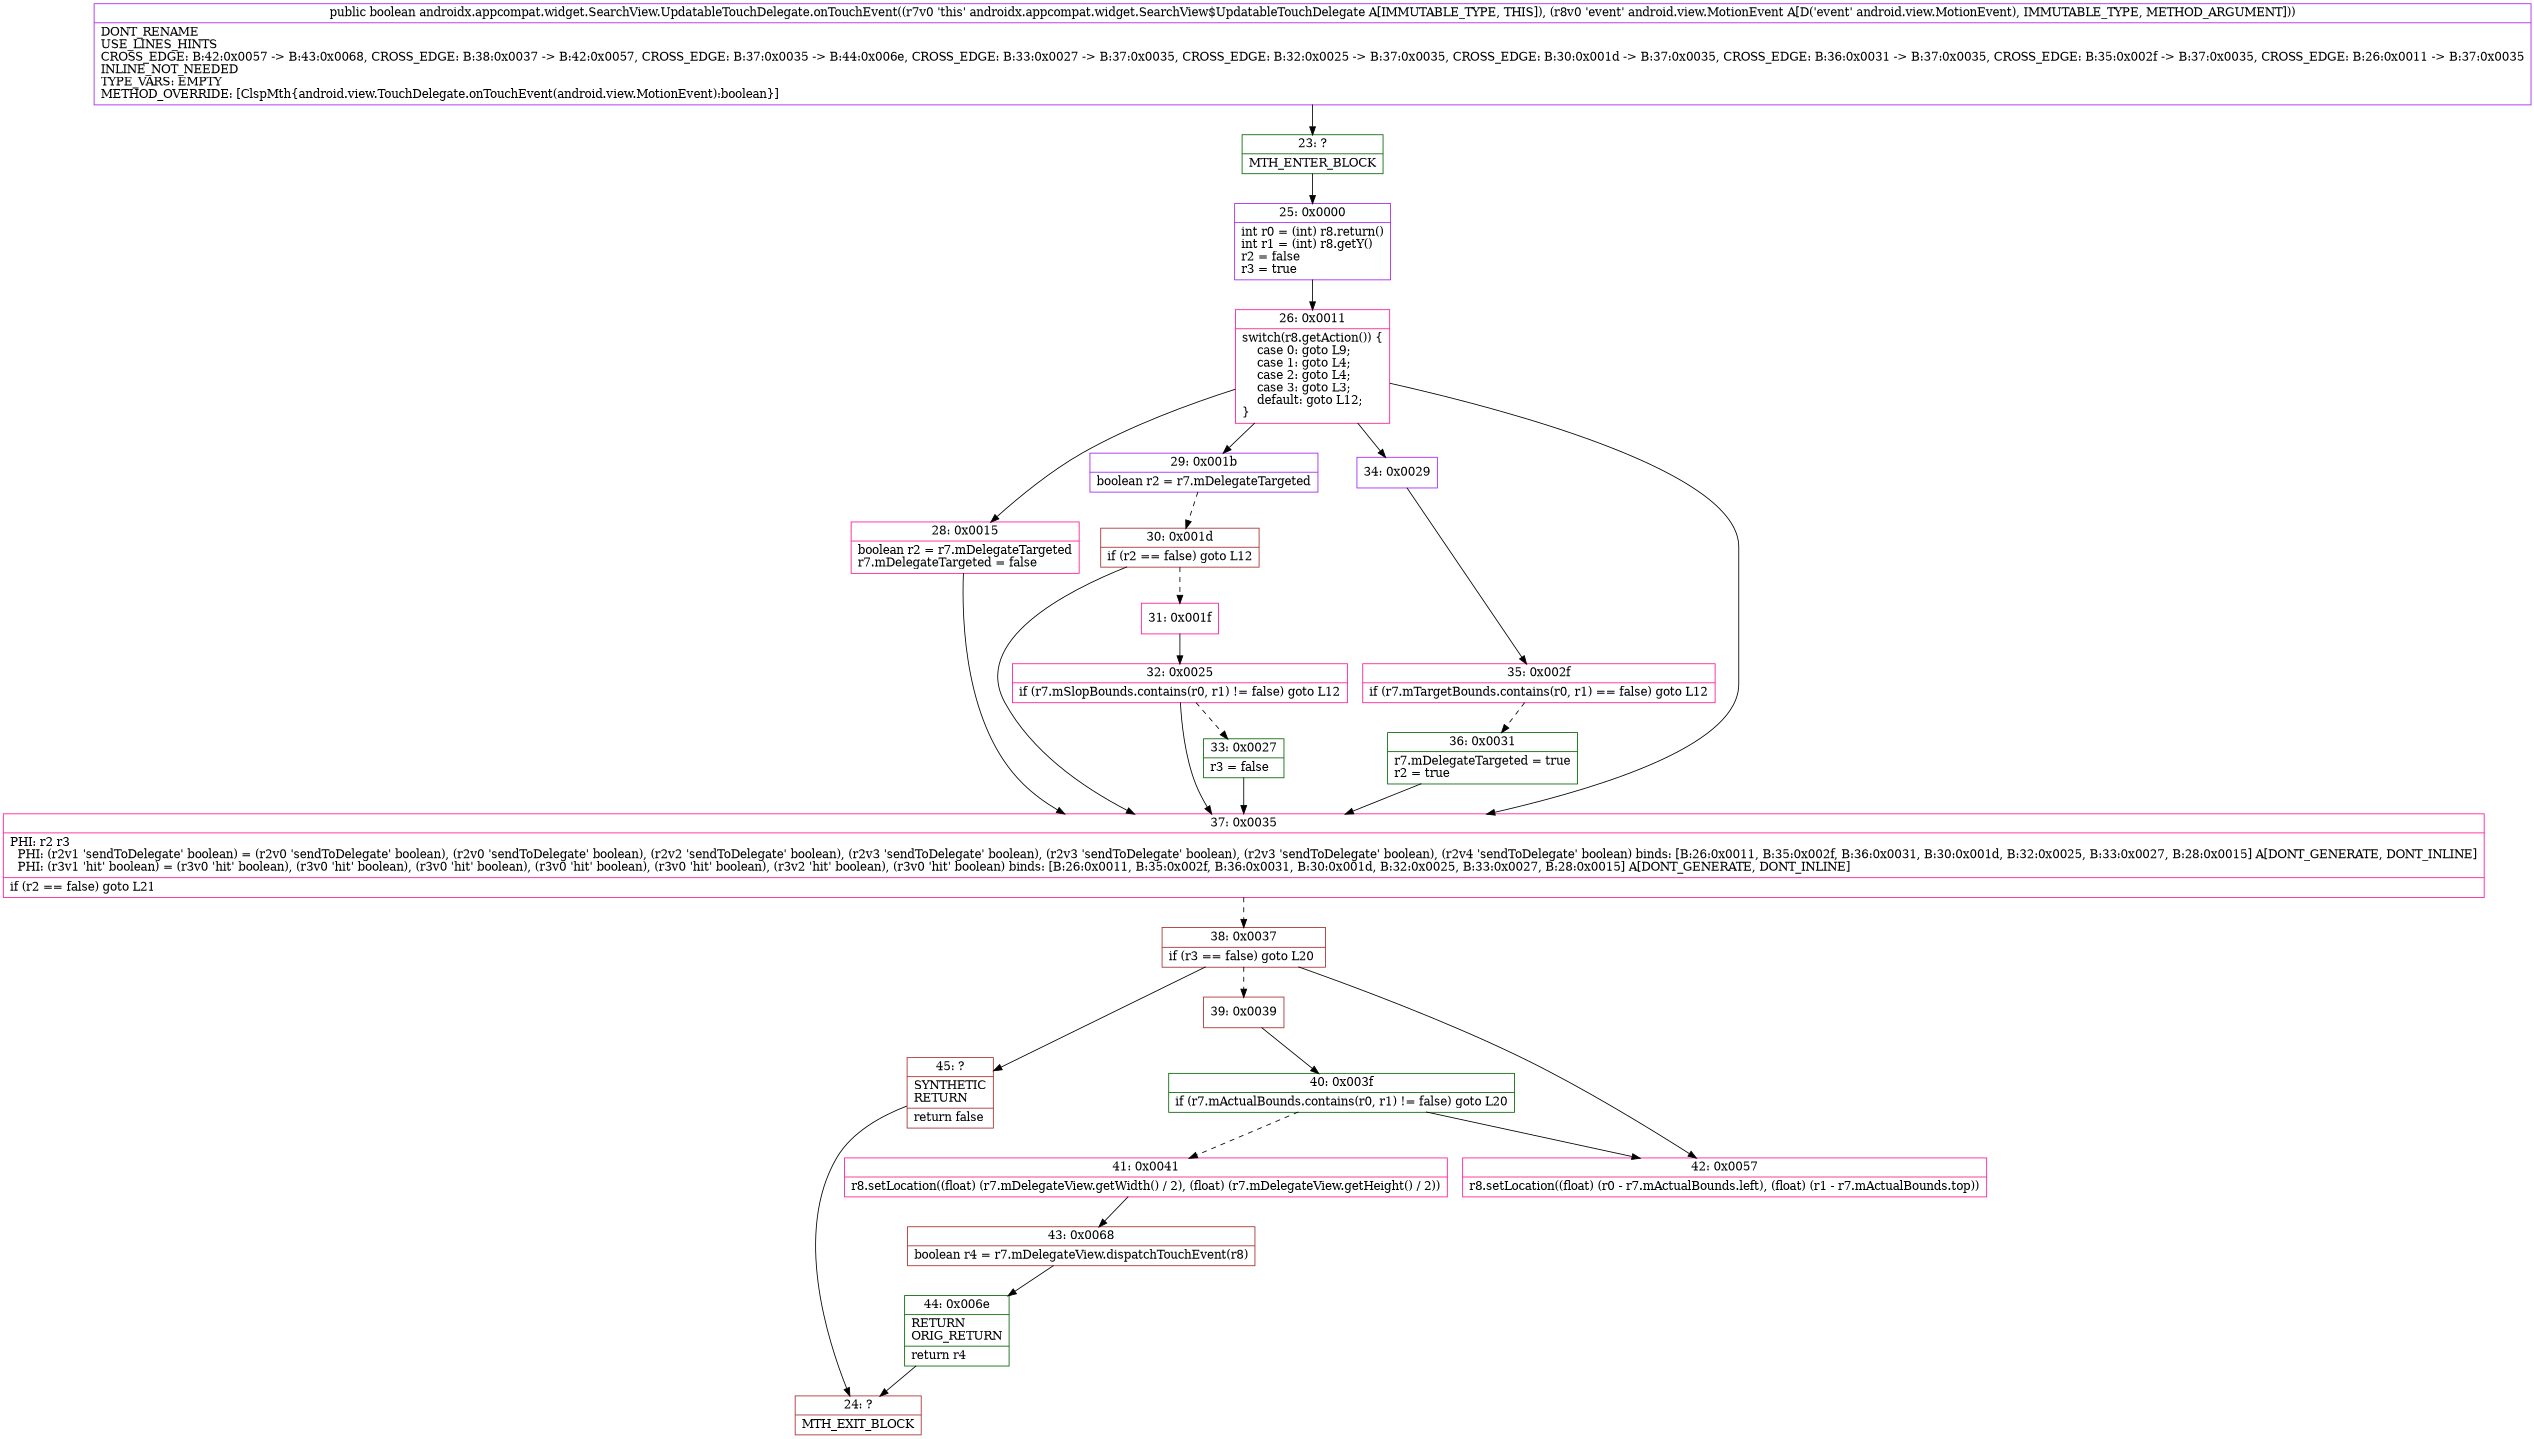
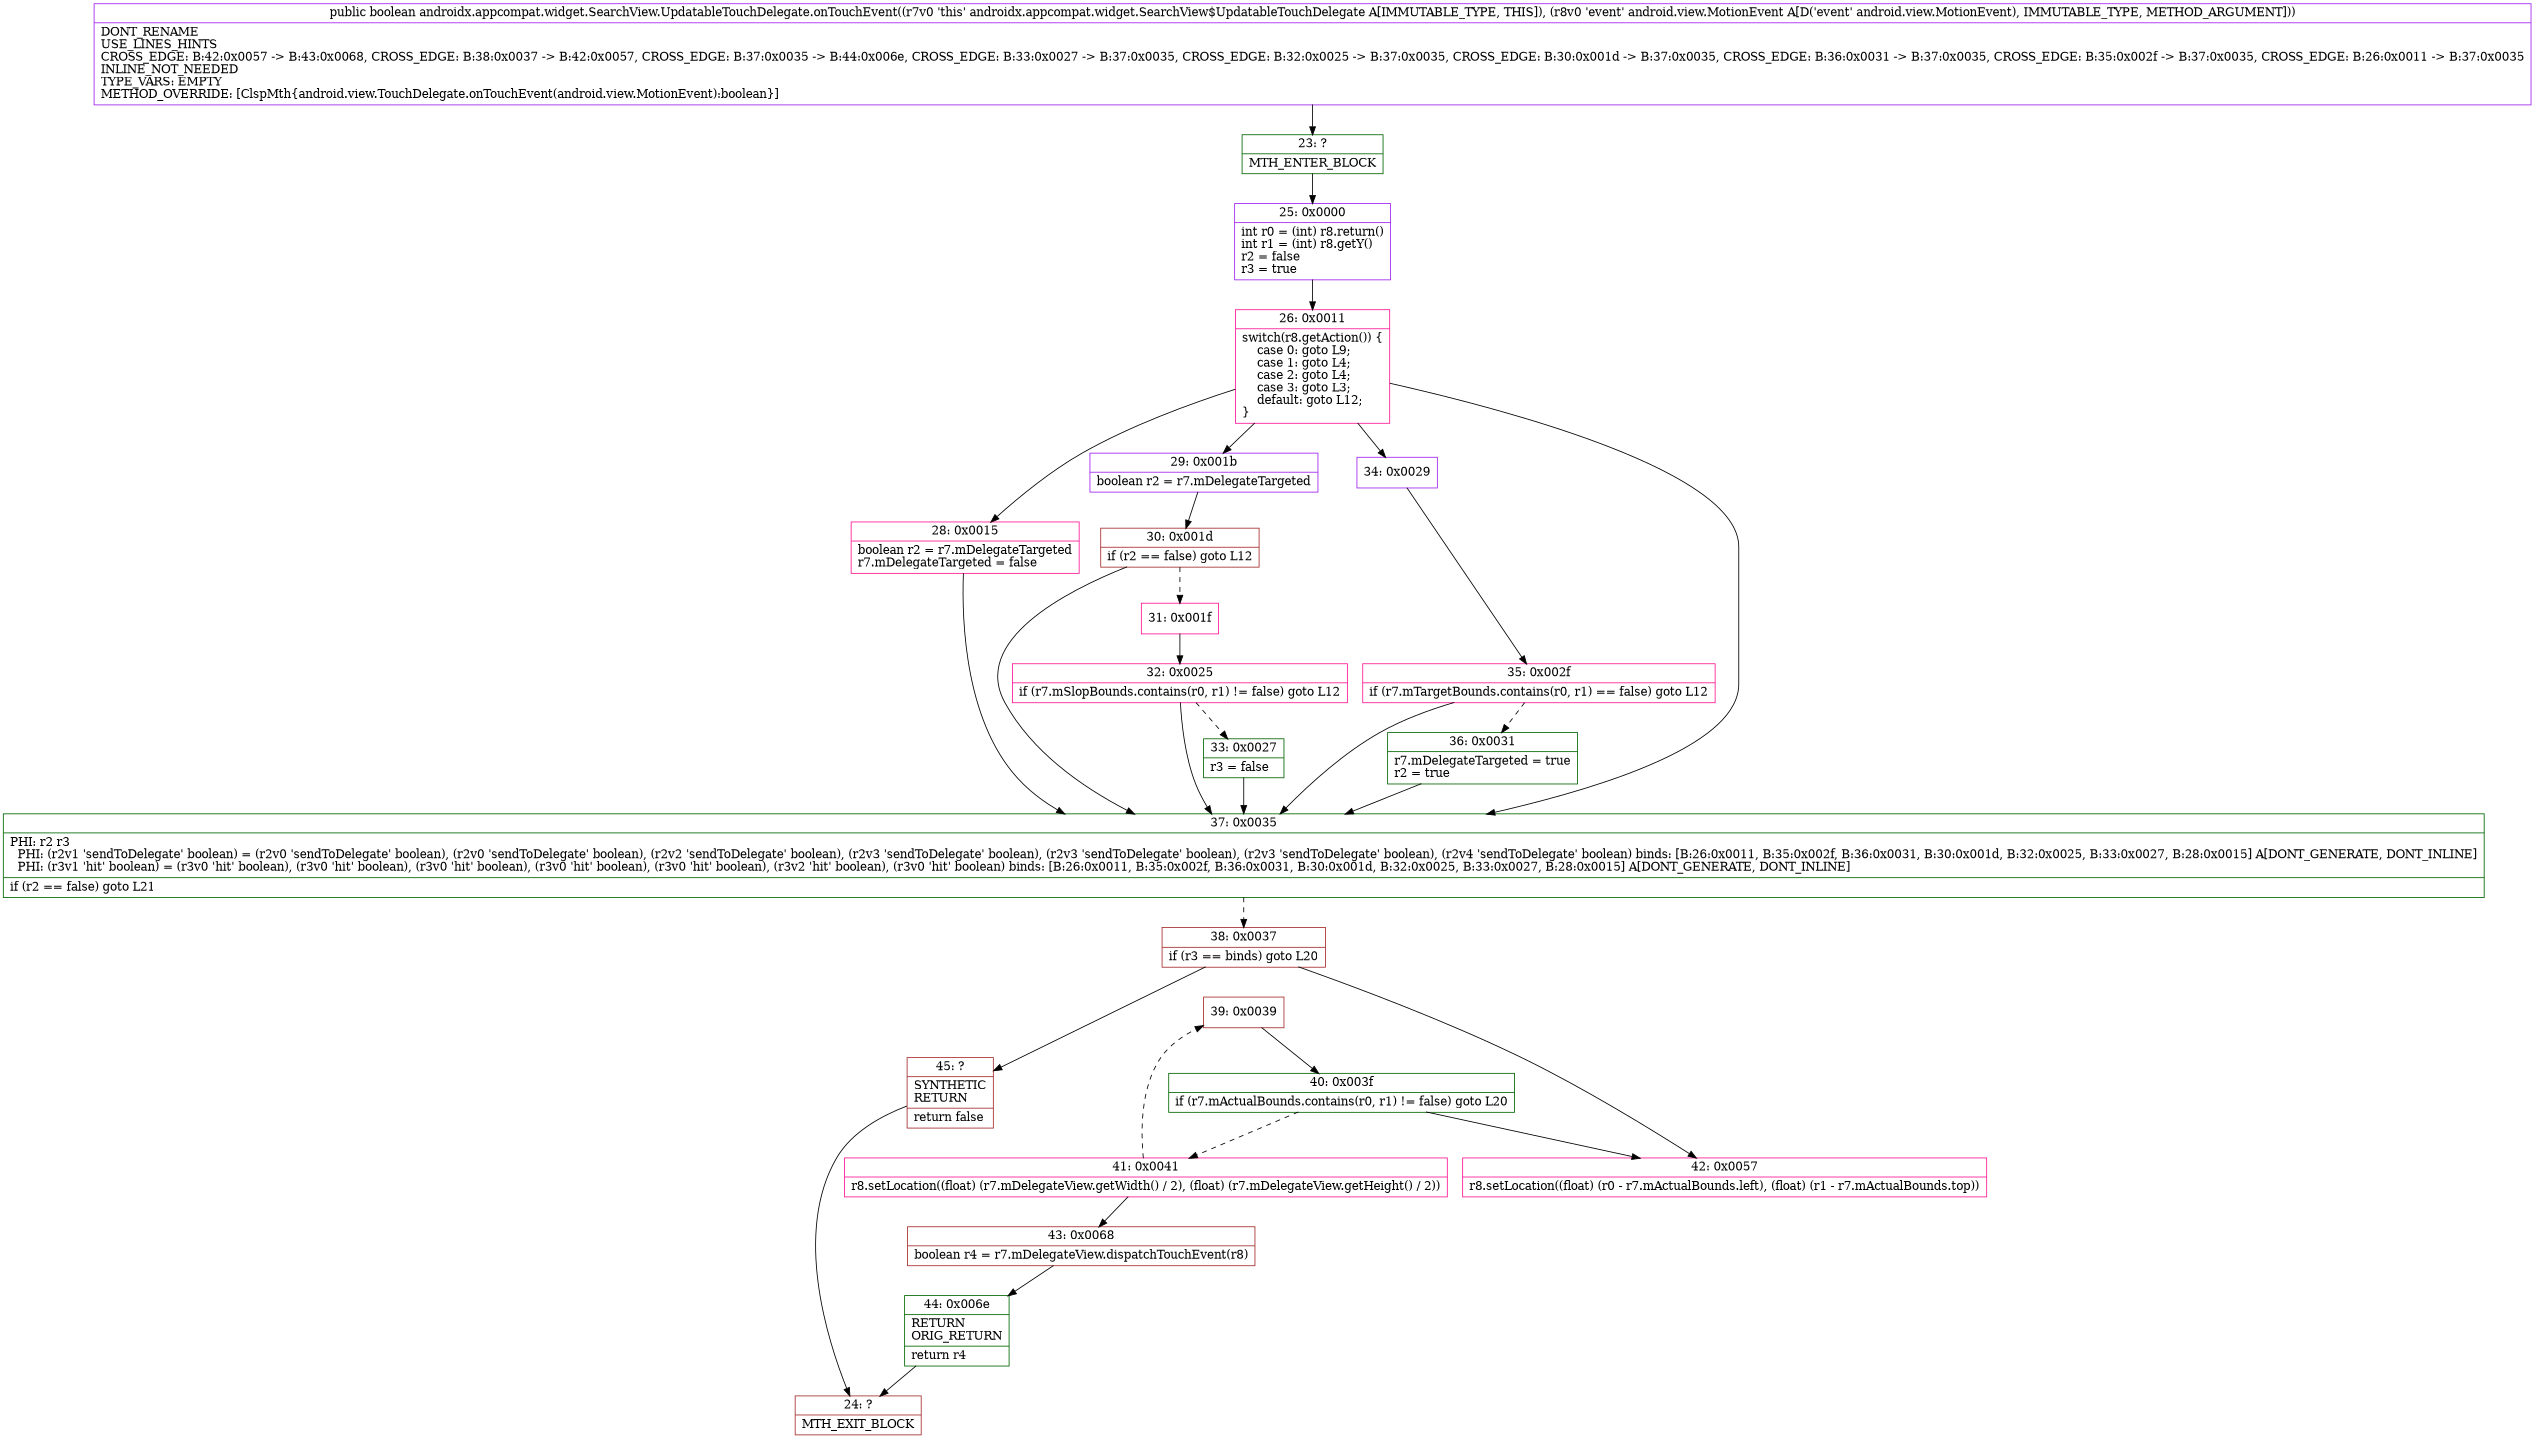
(1193, 506) -> (1193, 506)
none -> (1363, 743)
(1244, 856) -> (1244, 856)
(1241, 957) -> (1244, 957)
(1244, 978) -> (1149, 1084)
